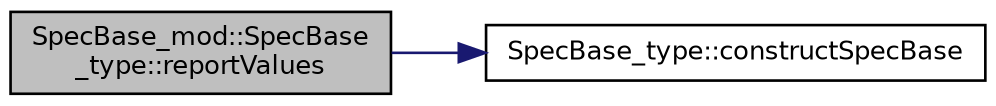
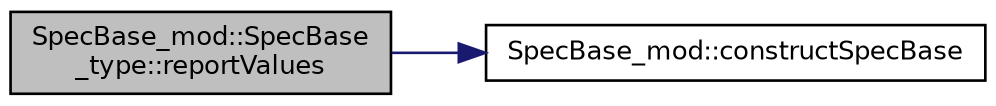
(736, 53) -> (736, 53)
